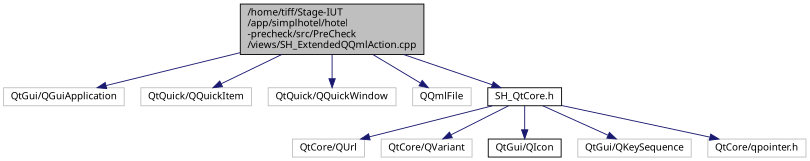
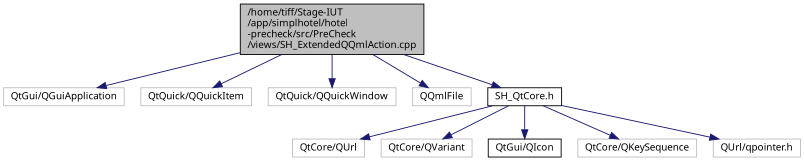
(634, 148) -> (637, 148)
(757, 148) -> (757, 148)
